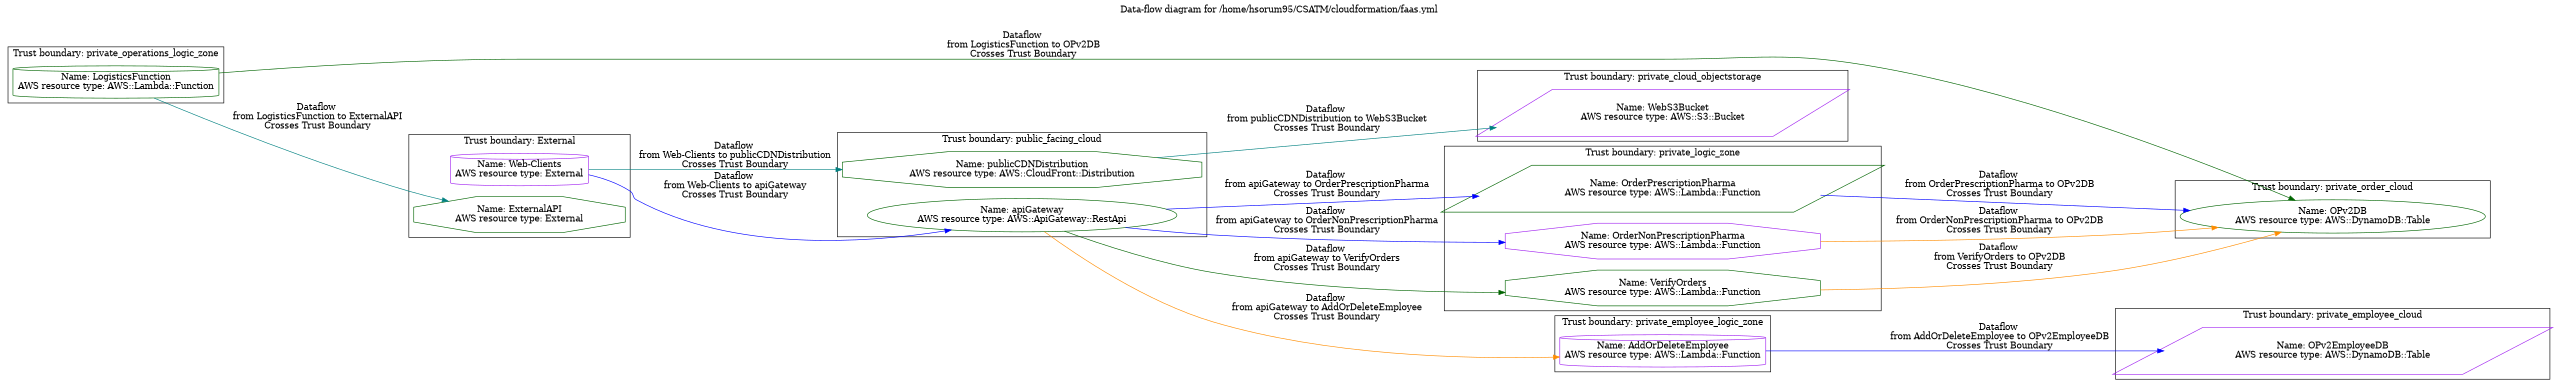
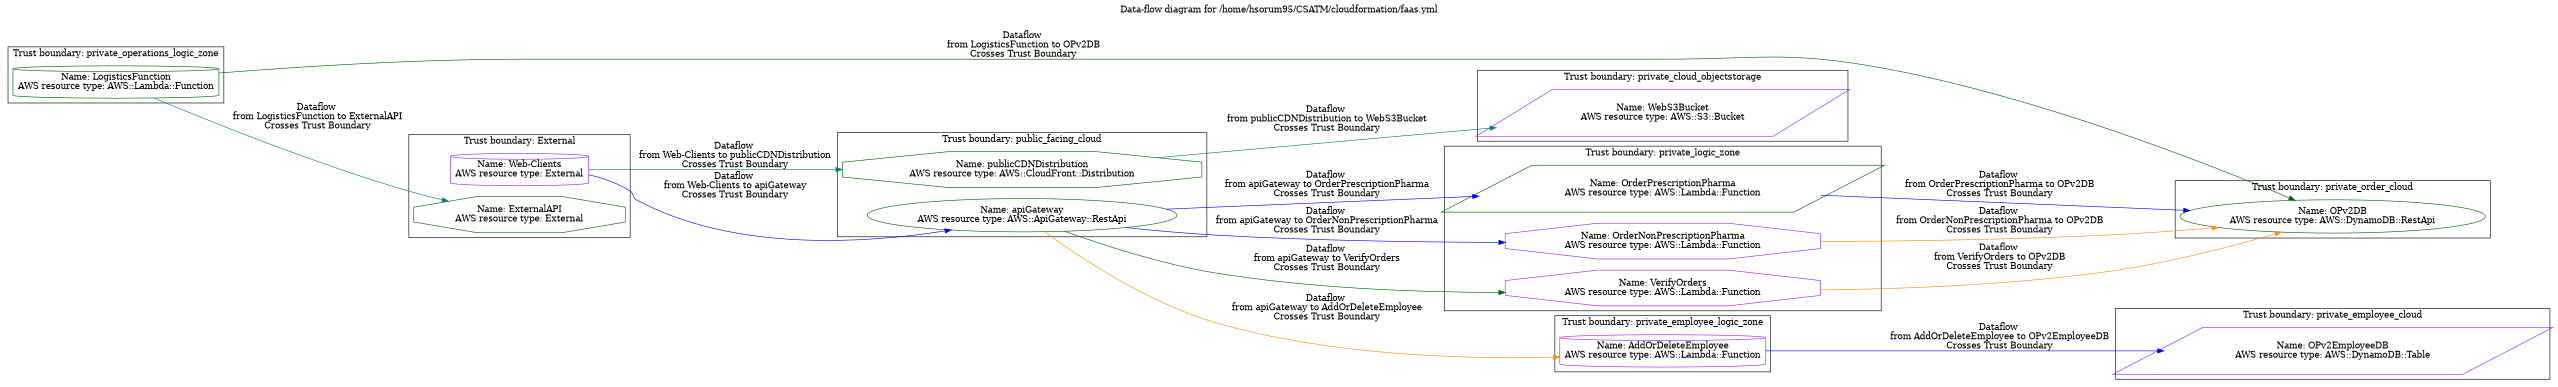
(2333, 216) -> (2333, 216)
(1663, 288) -> (1663, 288)
